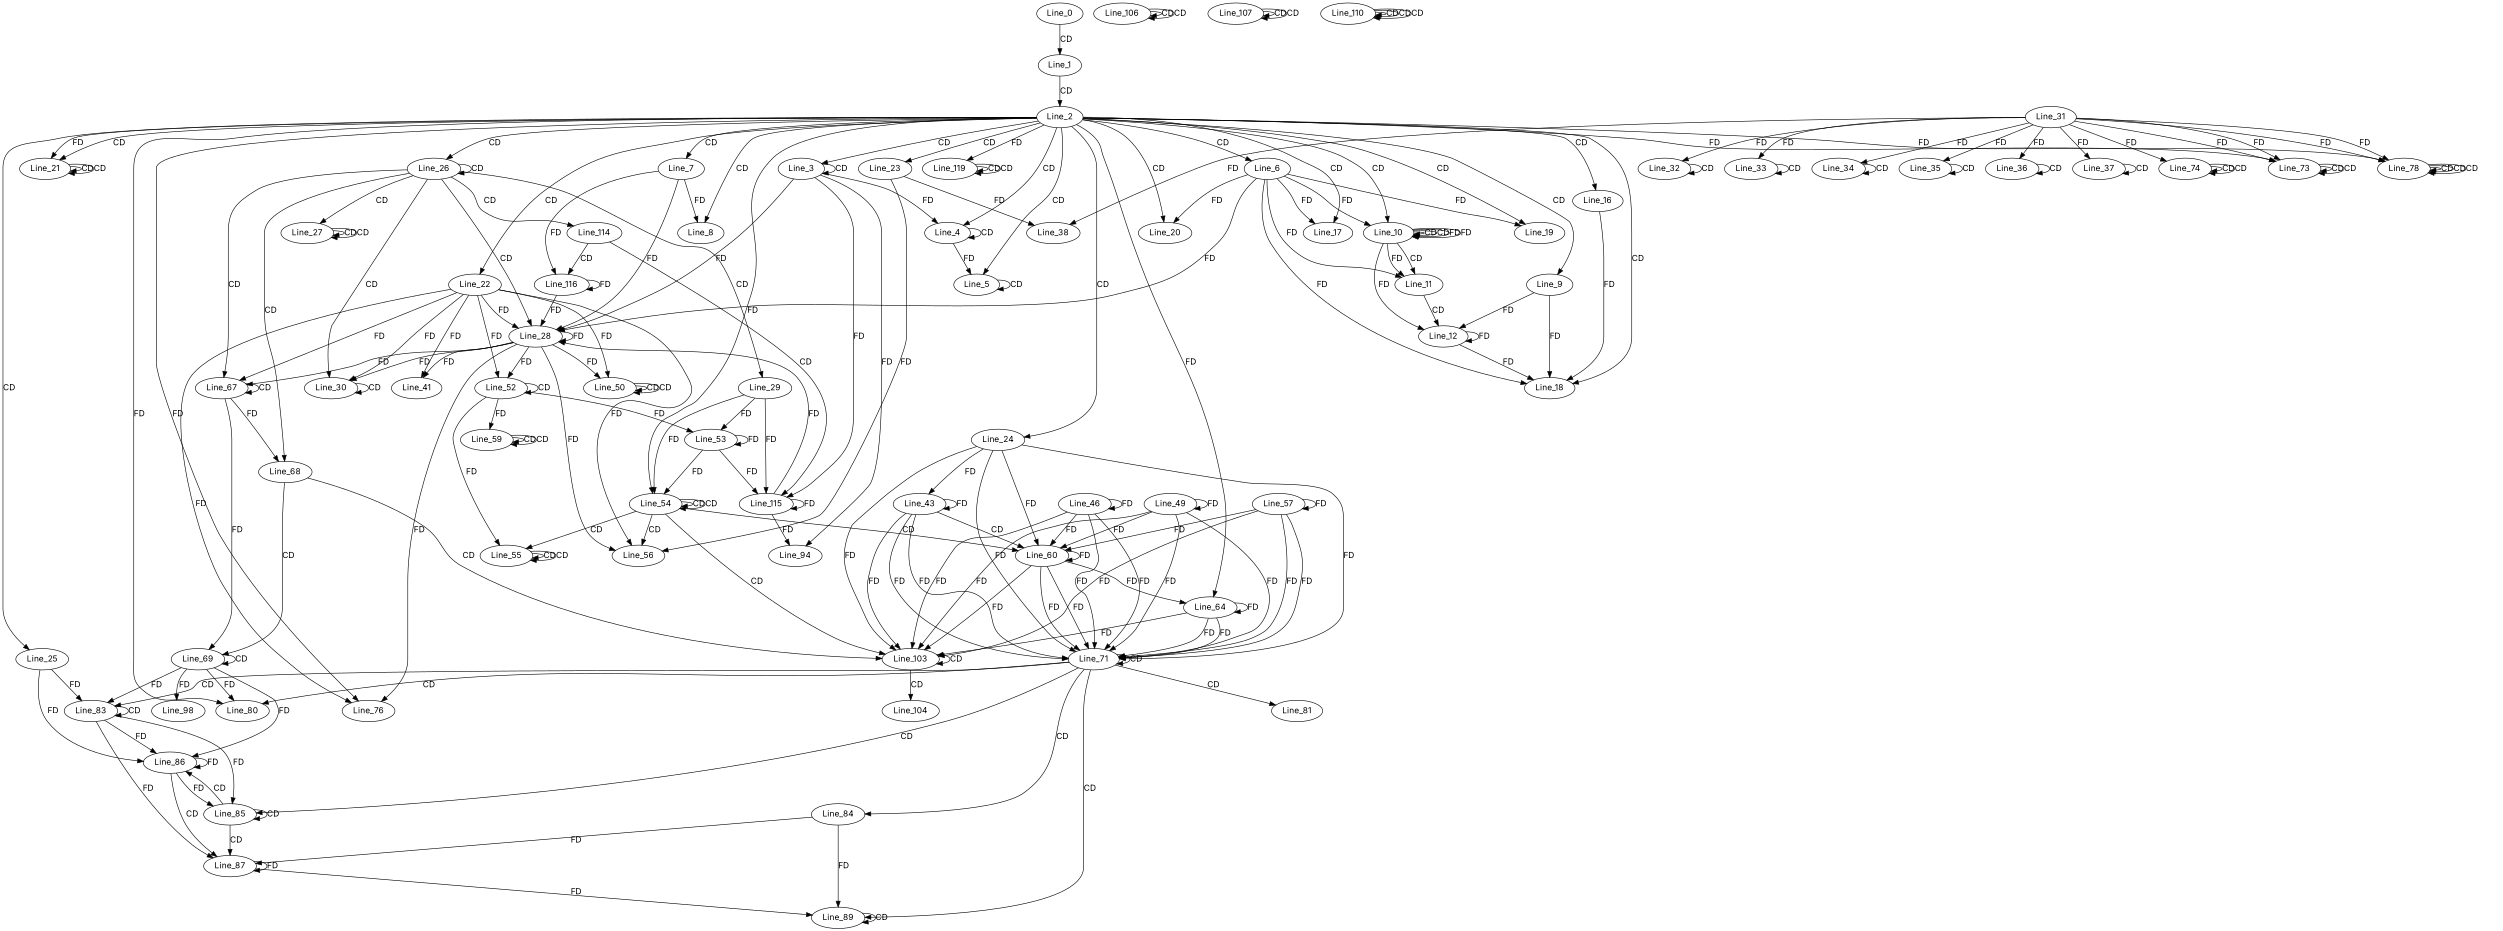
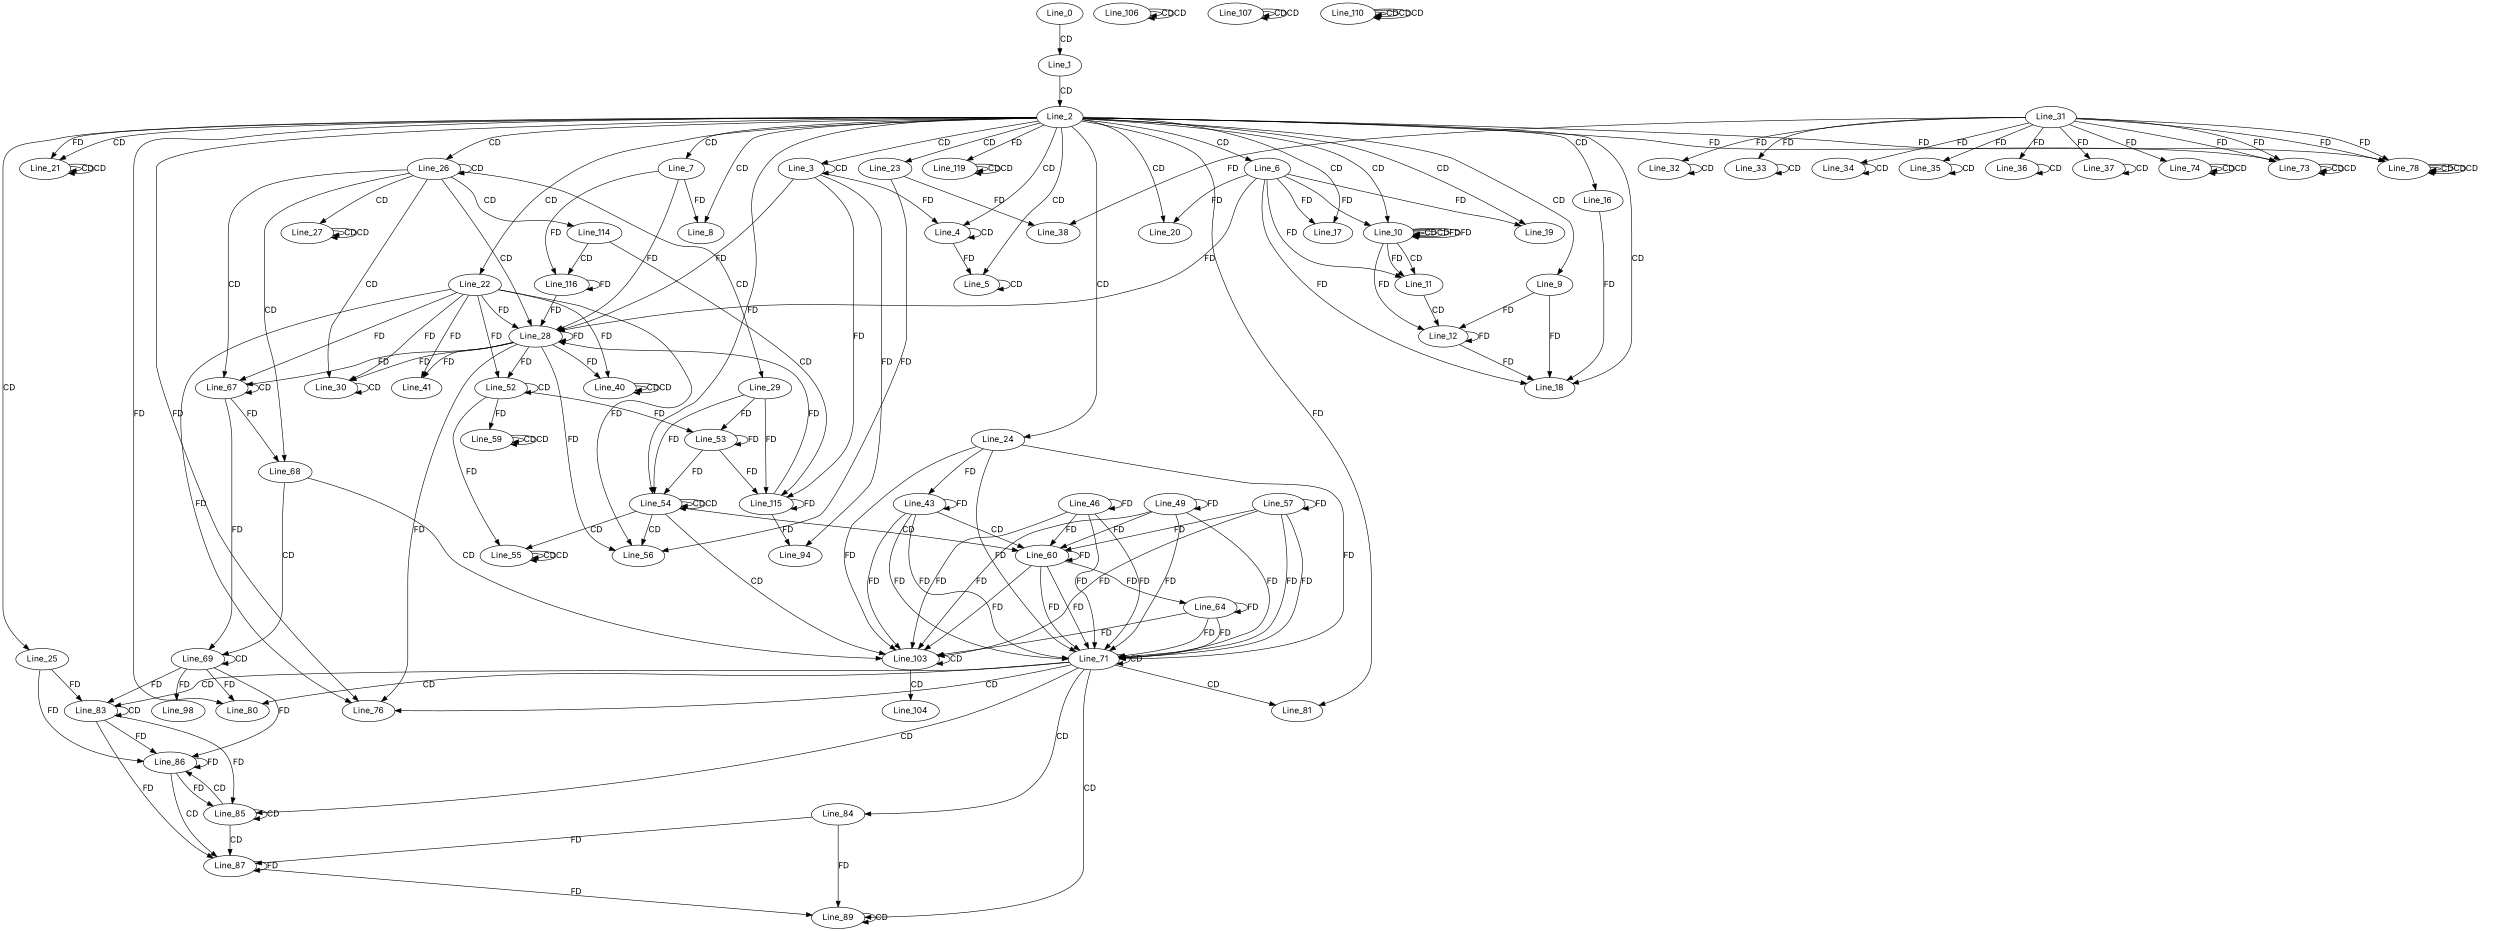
(1178, 349) -> (1283, 381)
(610, 388) -> (610, 388)
(1019, 495) -> none
none -> (738, 704)
